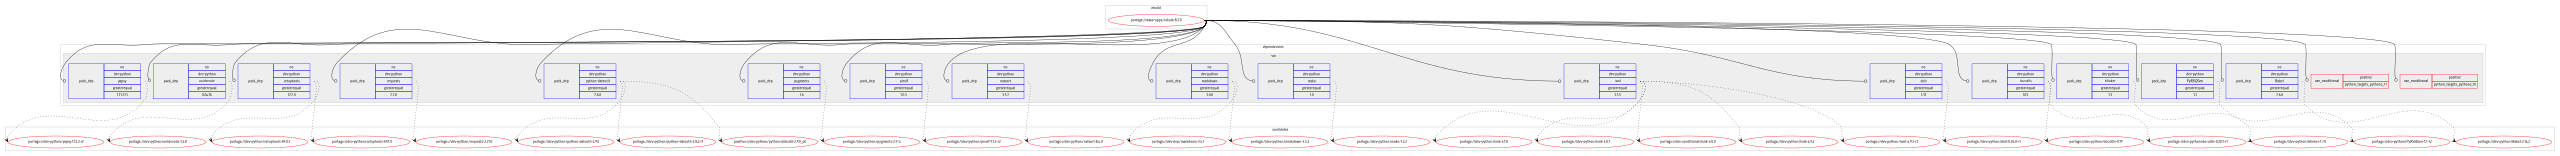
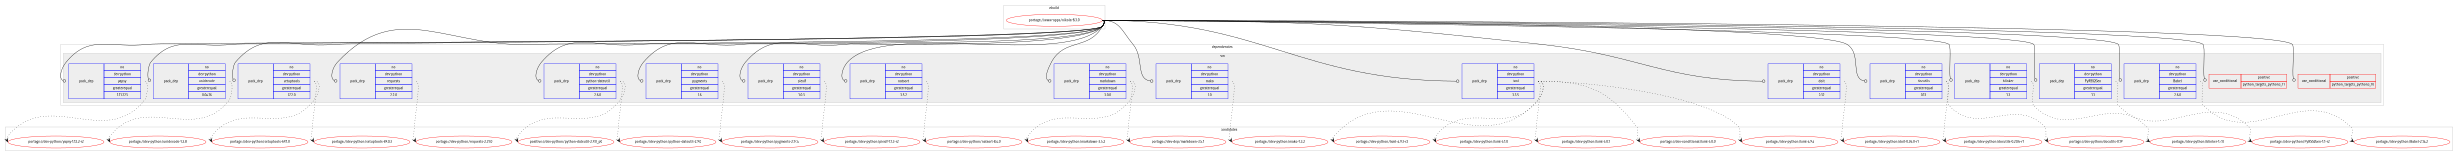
(668, 142) -> none
(2198, 142) -> (1994, 142)
